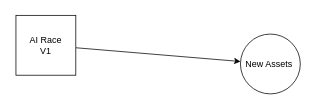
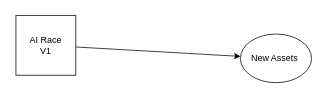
(270, 64) -> (276, 59)
